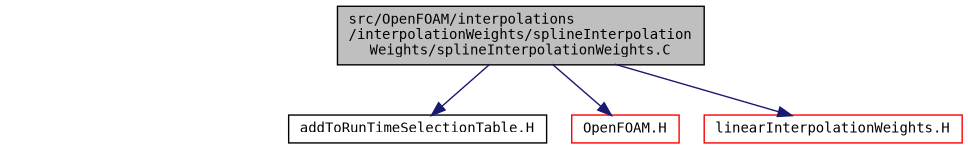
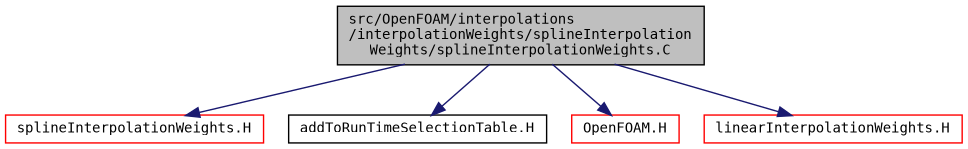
none -> (135, 129)
